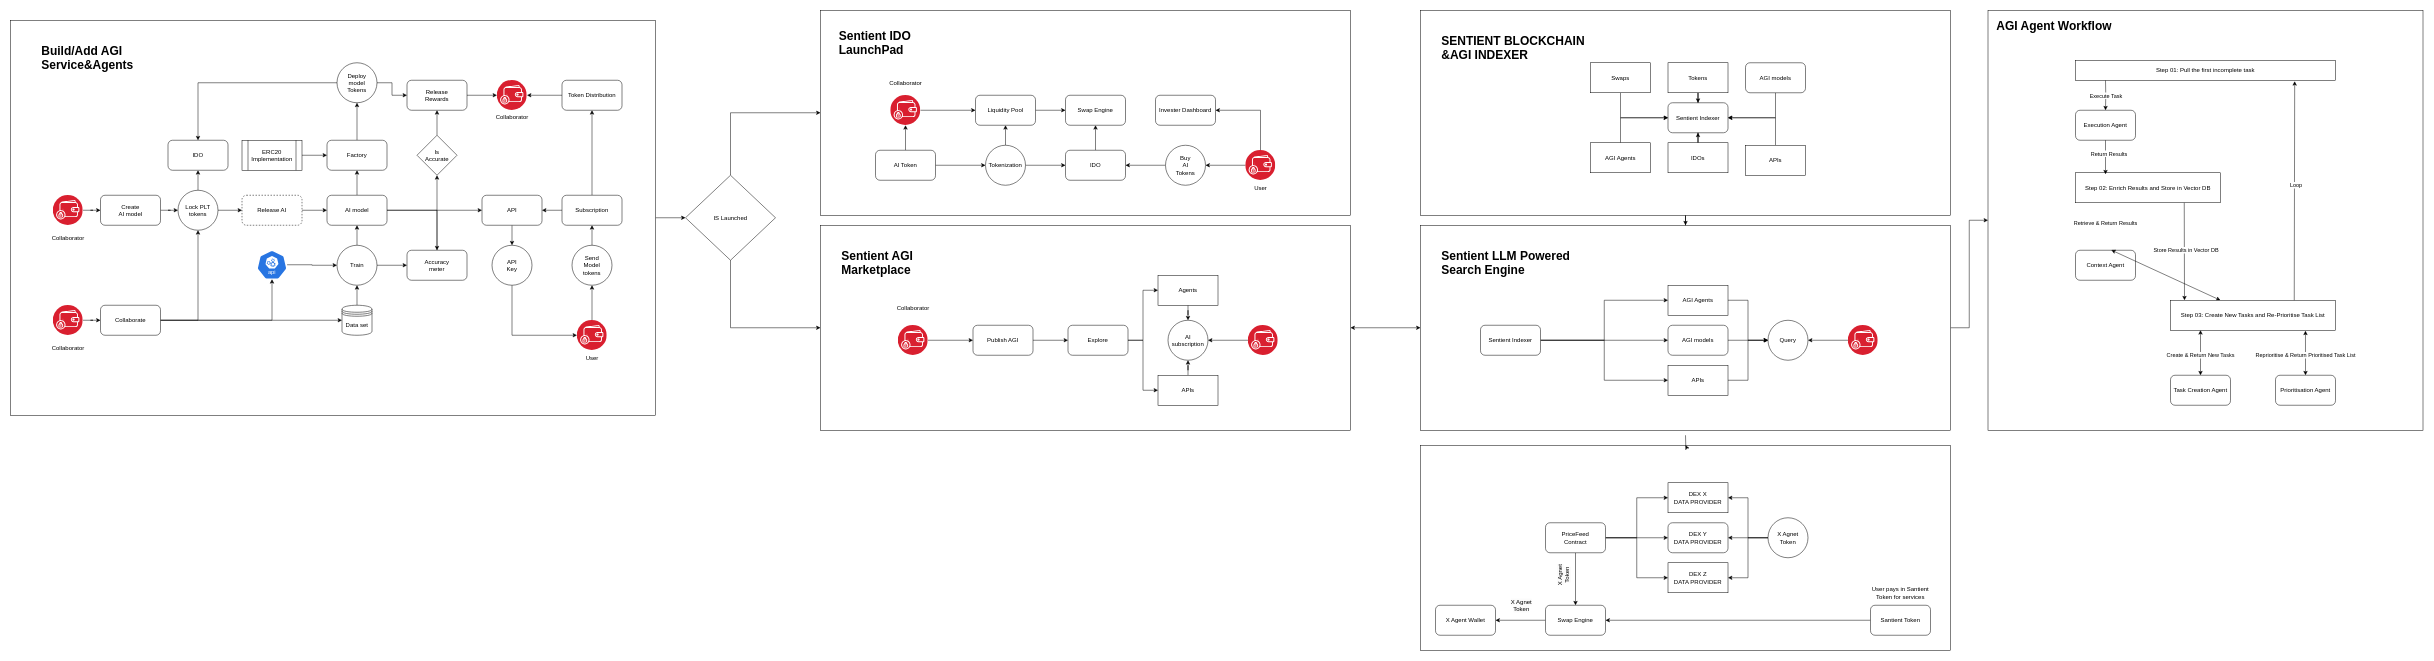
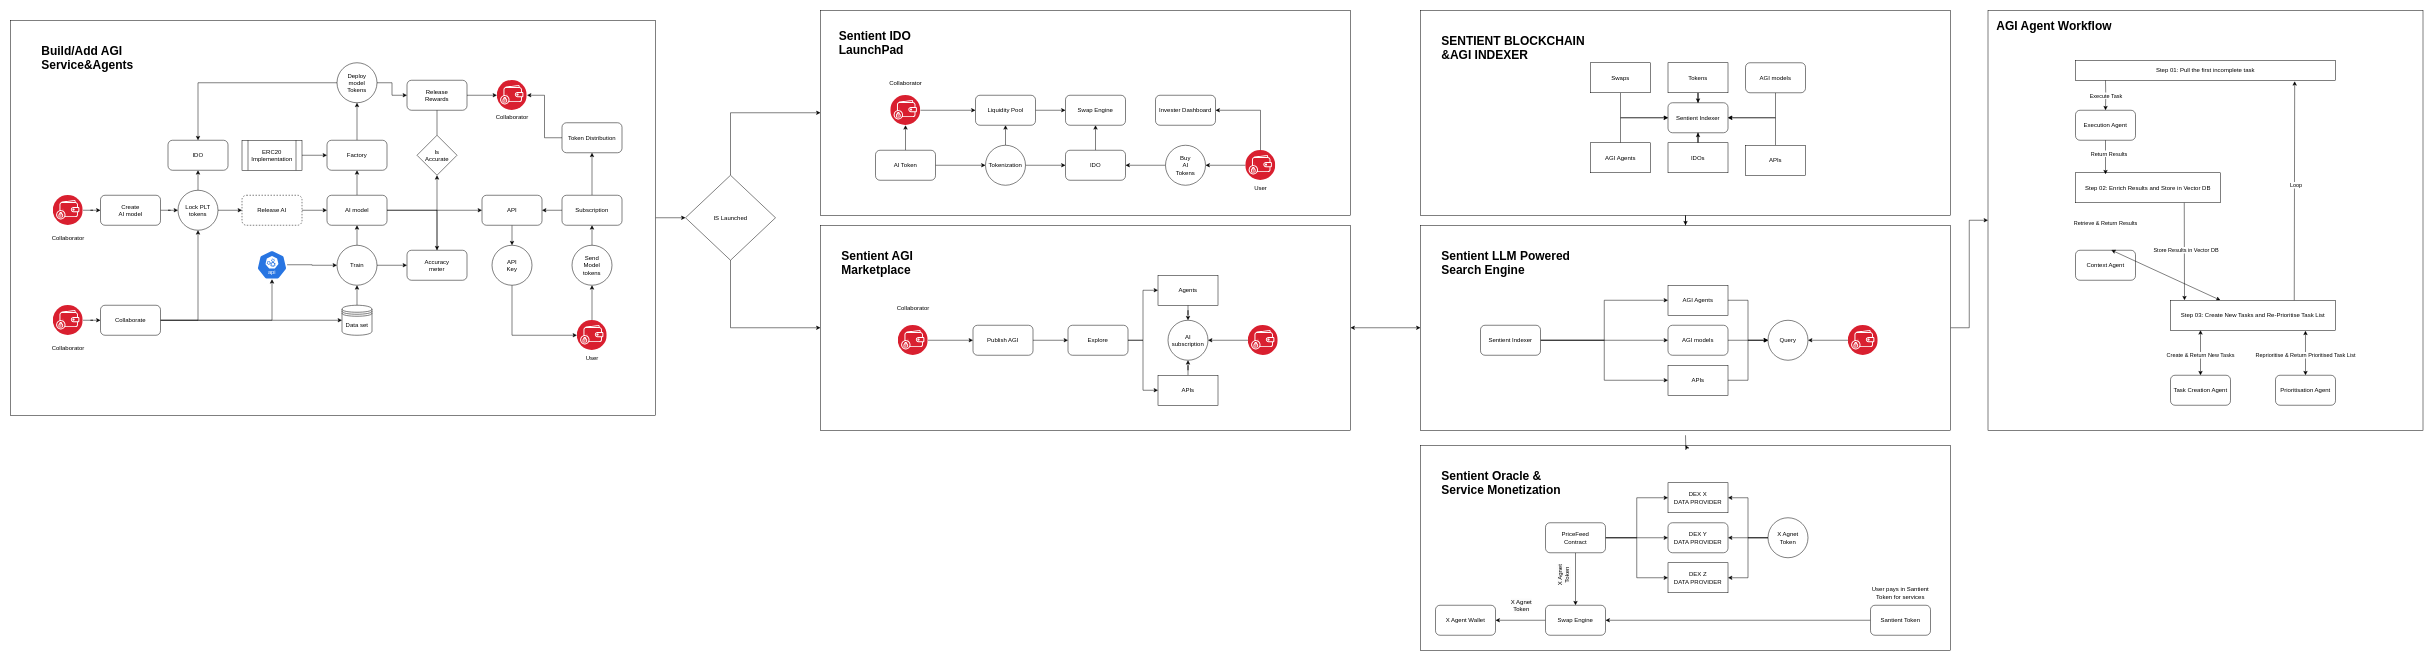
(592, 95) -> (592, 138)
(437, 114) -> (437, 113)
none -> (1503, 488)
